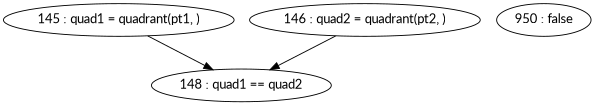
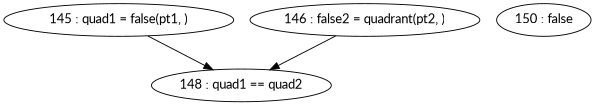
(119, 20) -> (119, 20)
(365, 20) -> (365, 20)
(544, 20) -> (544, 20)
